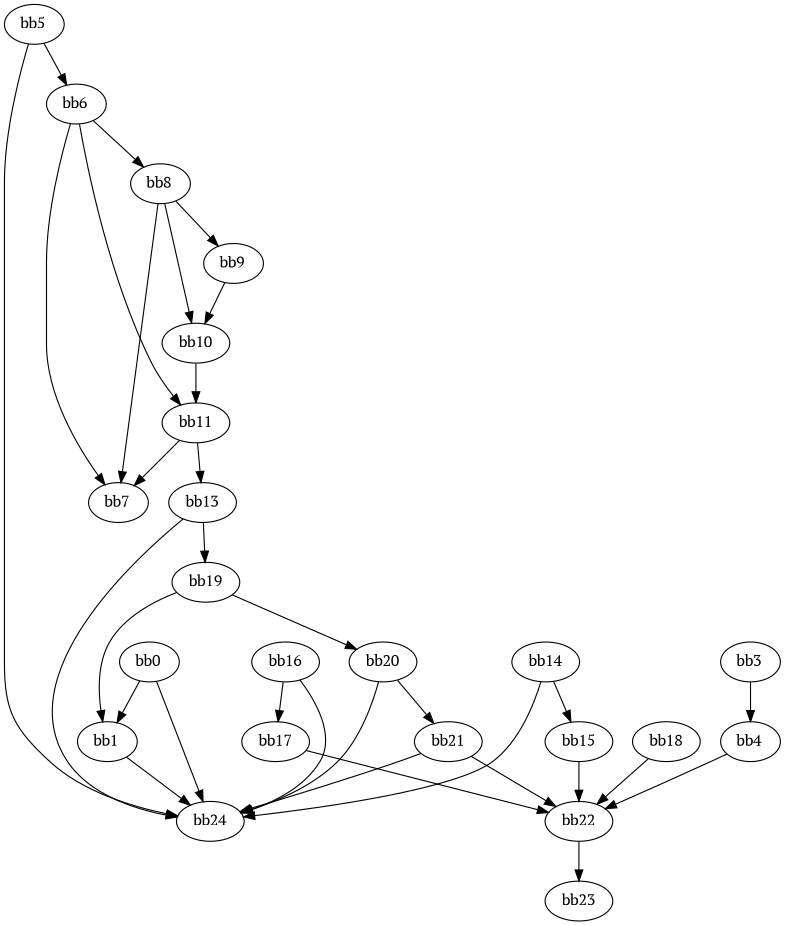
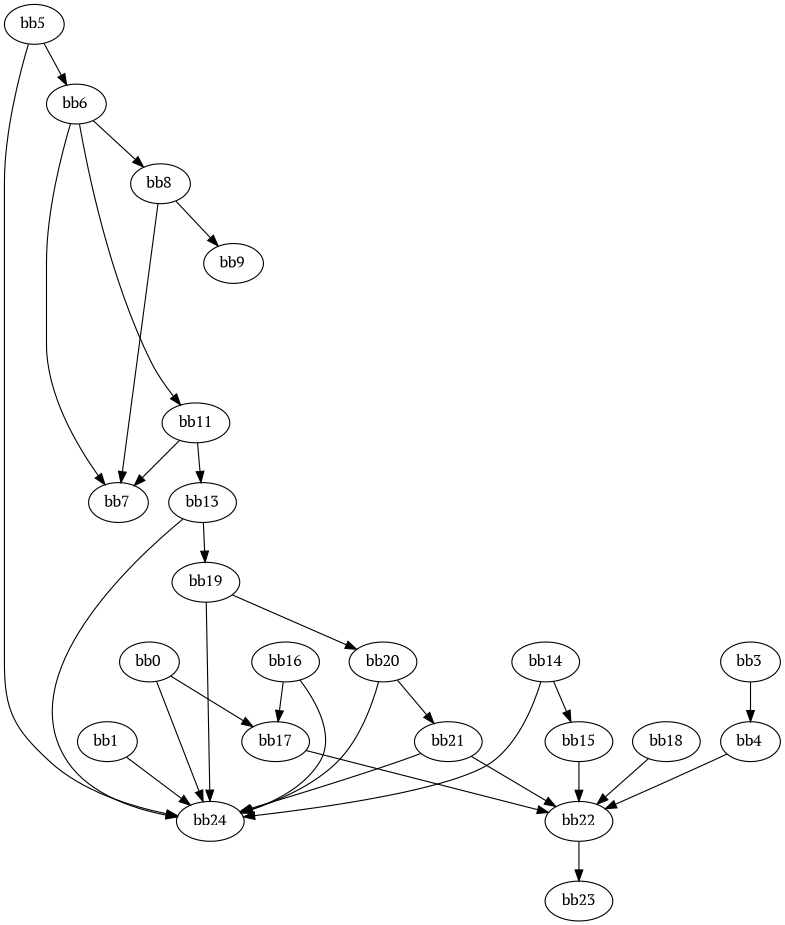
(196, 343) -> none
(114, 636) -> (208, 687)
(131, 697) -> (200, 694)
